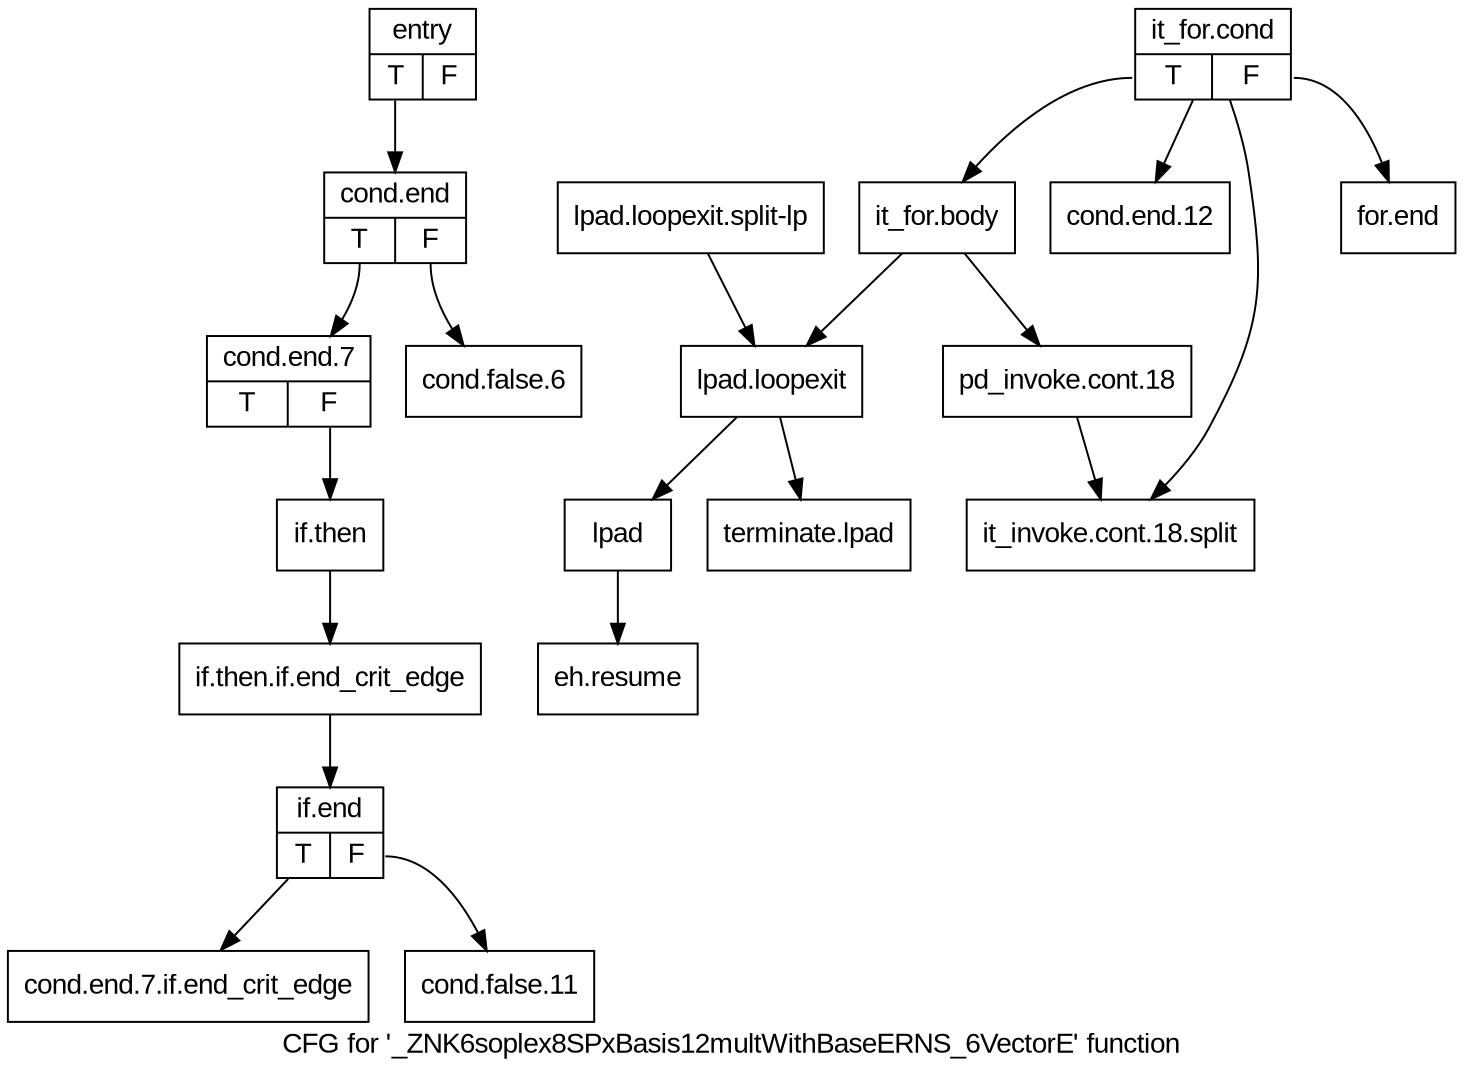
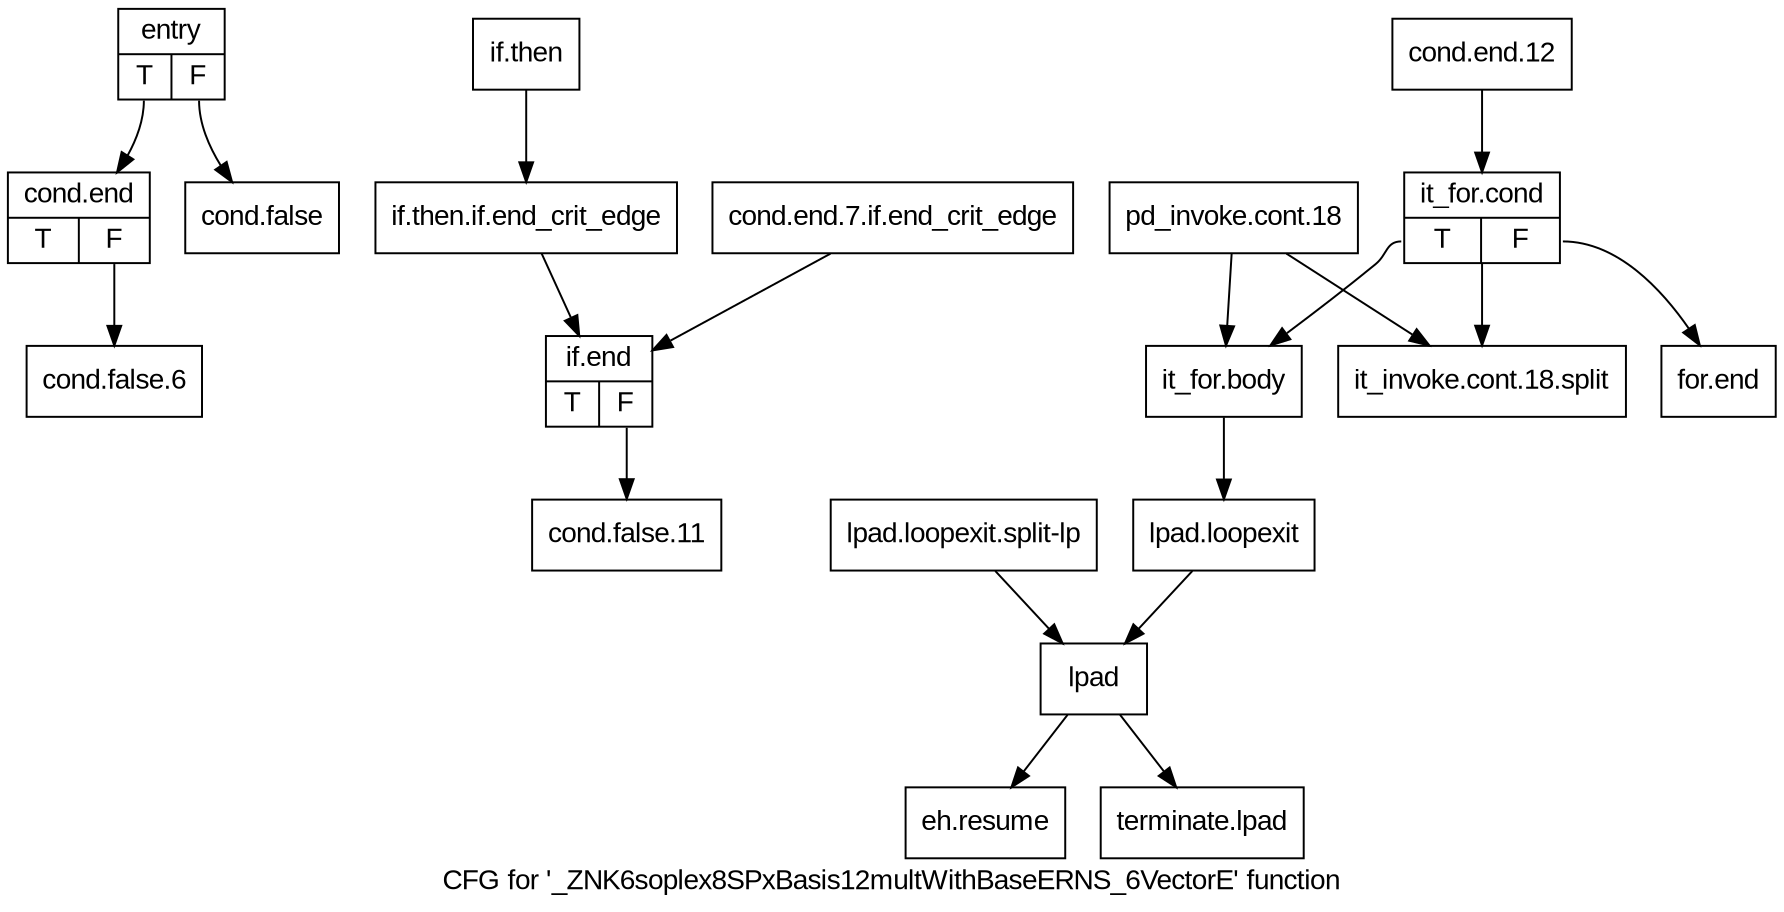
(1178, 132) -> (1482, 121)
none -> (262, 218)
(727, 291) -> (1022, 600)
(996, 292) -> (1229, 290)
(289, 381) -> none
(788, 448) -> (1142, 743)
(261, 907) -> (750, 297)
